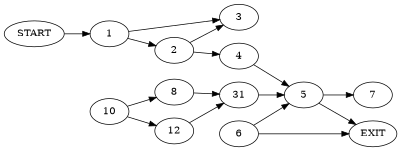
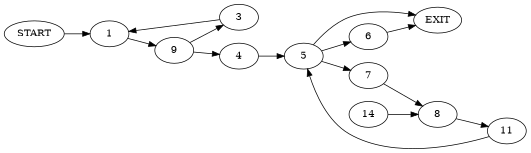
(171, 26) -> (178, 25)
(174, 50) -> (174, 50)
none -> (400, 93)
(239, 95) -> (507, 131)
(109, 112) -> (368, 114)
(268, 116) -> (333, 47)
(174, 131) -> none
